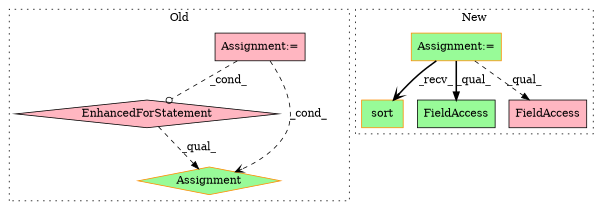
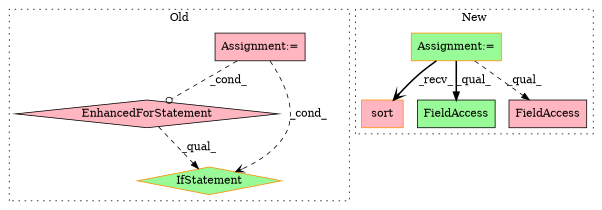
(382, 114) -> (382, 114)
(209, 181) -> (209, 181)
